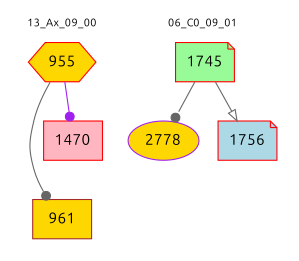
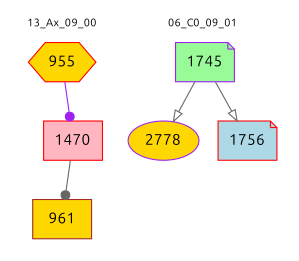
(205, 62) -> (205, 62)
(187, 97) -> (187, 97)
(31, 136) -> (68, 176)
